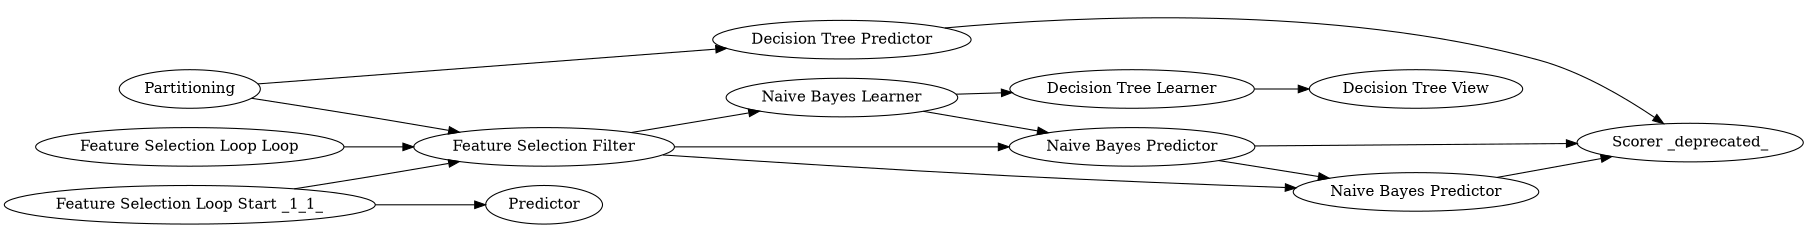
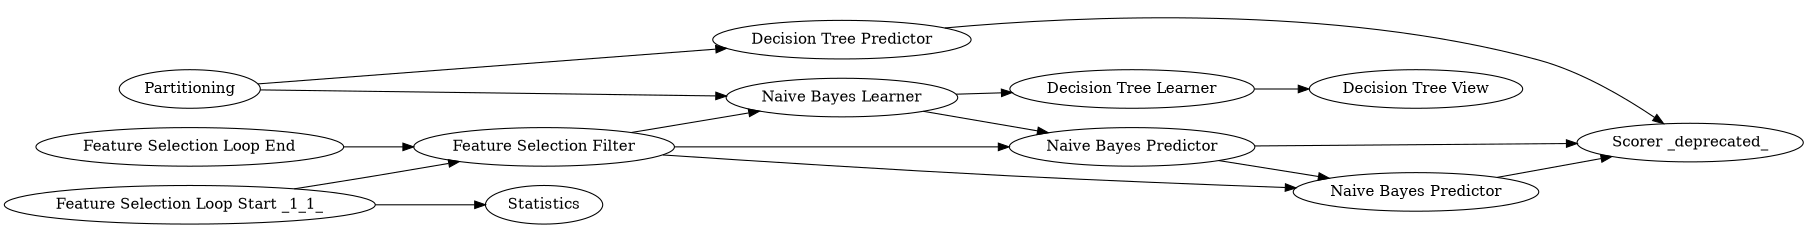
(350, 114) -> (488, 93)
(190, 147) -> (190, 147)
(544, 205) -> (544, 205)
